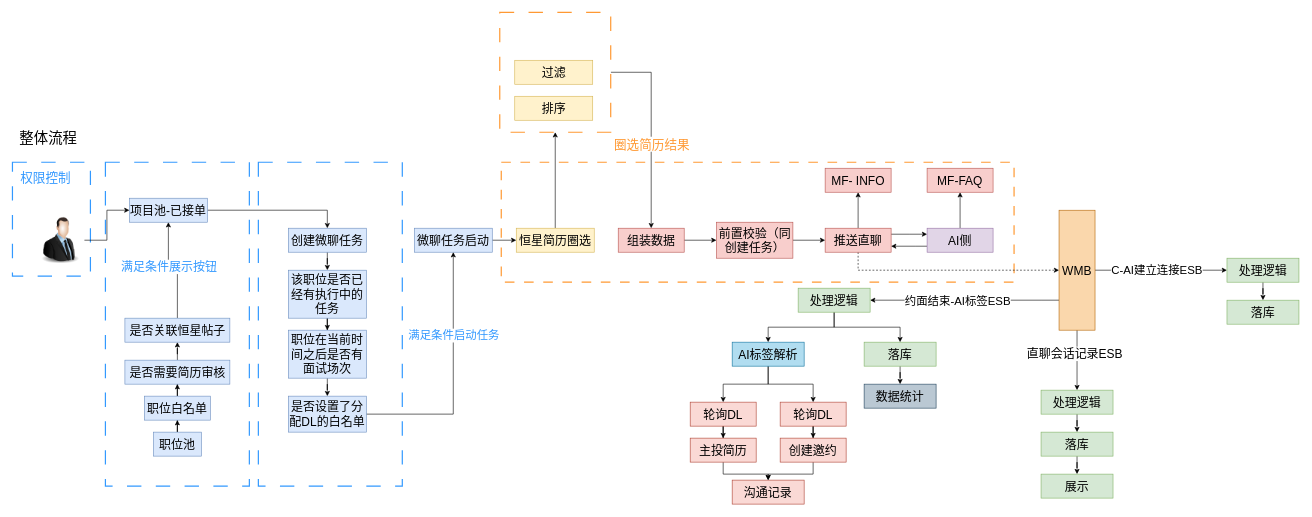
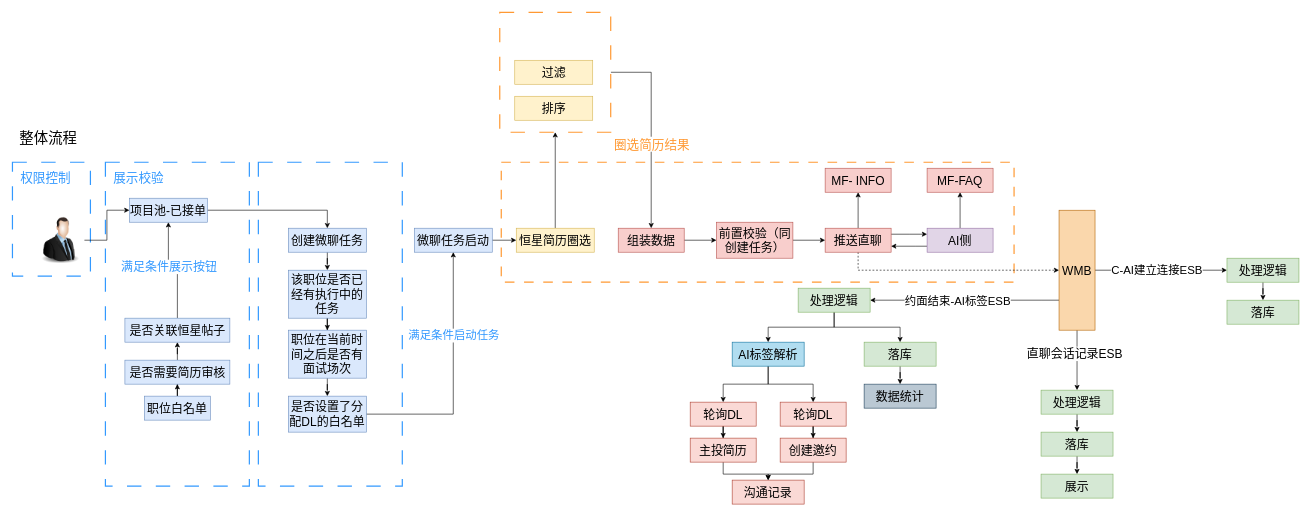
none -> (138, 177)
(177, 424) -> none
(177, 444) -> none
